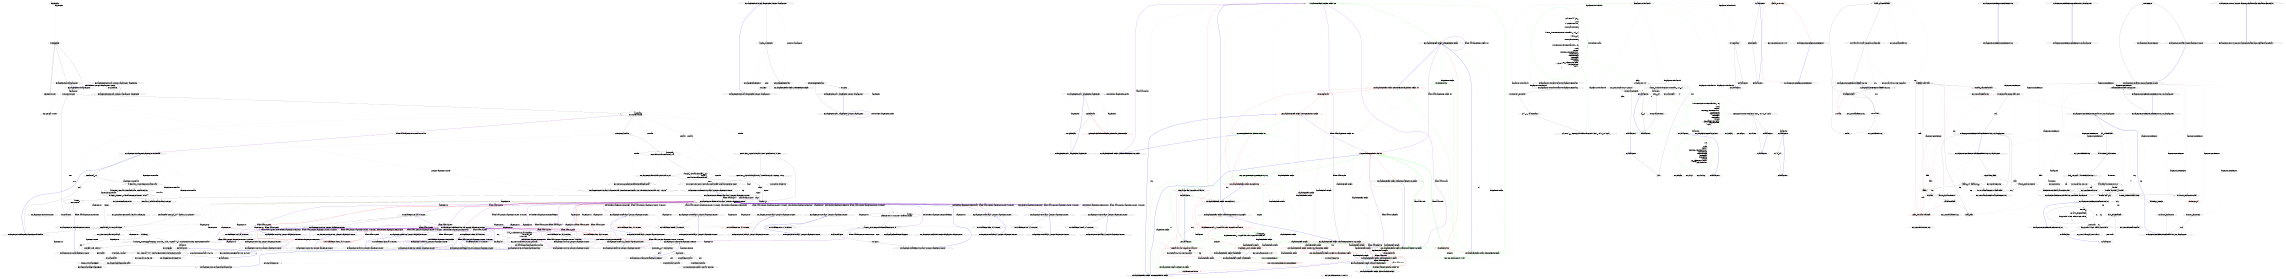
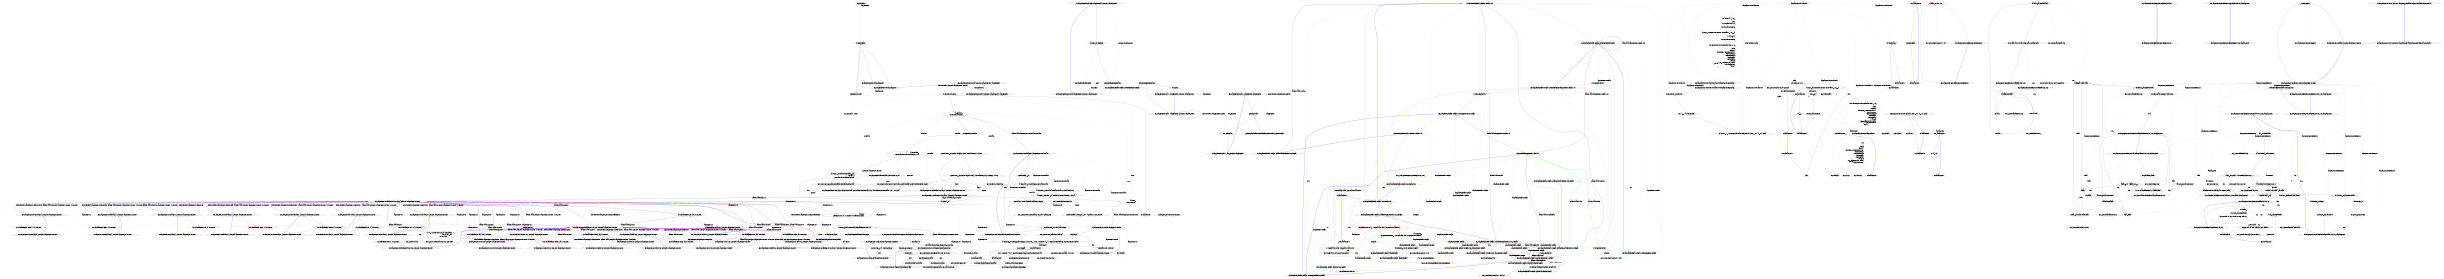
(515, 225) -> (782, 225)
none -> (412, 242)
